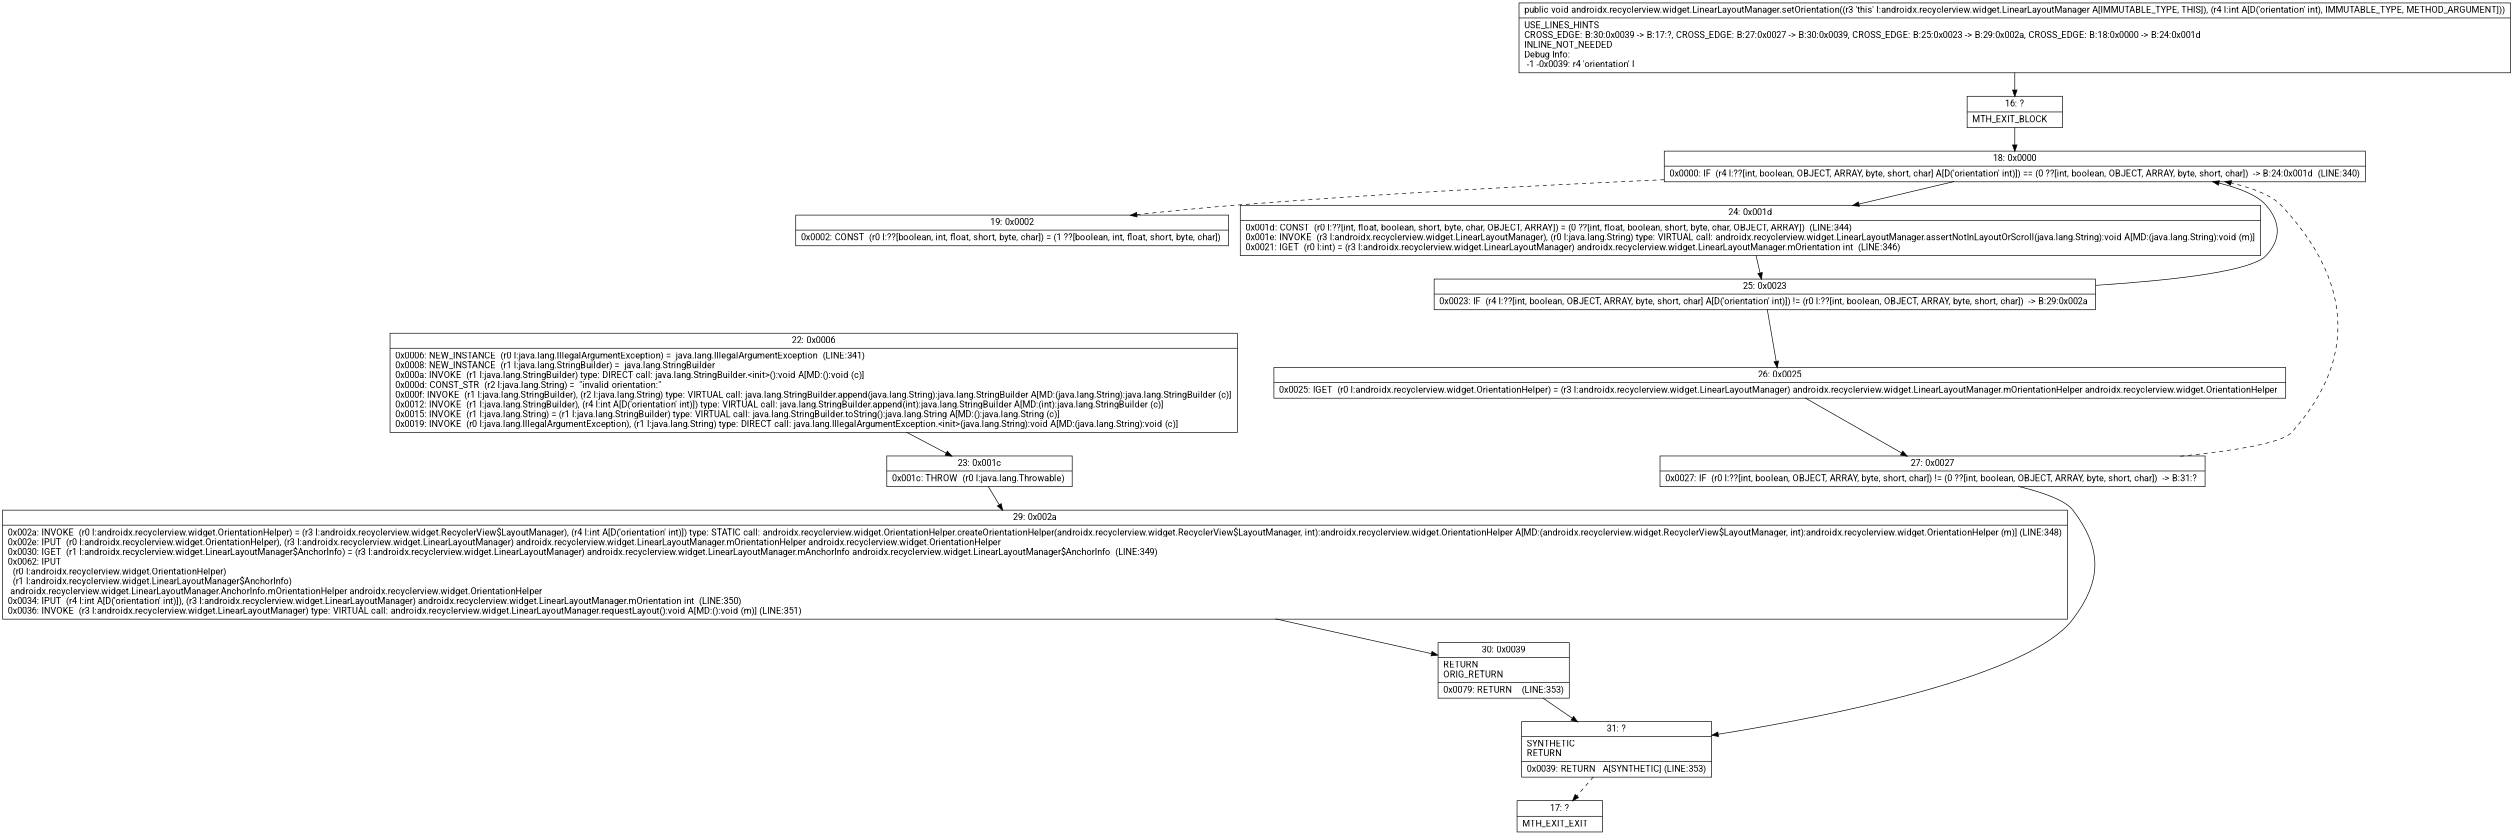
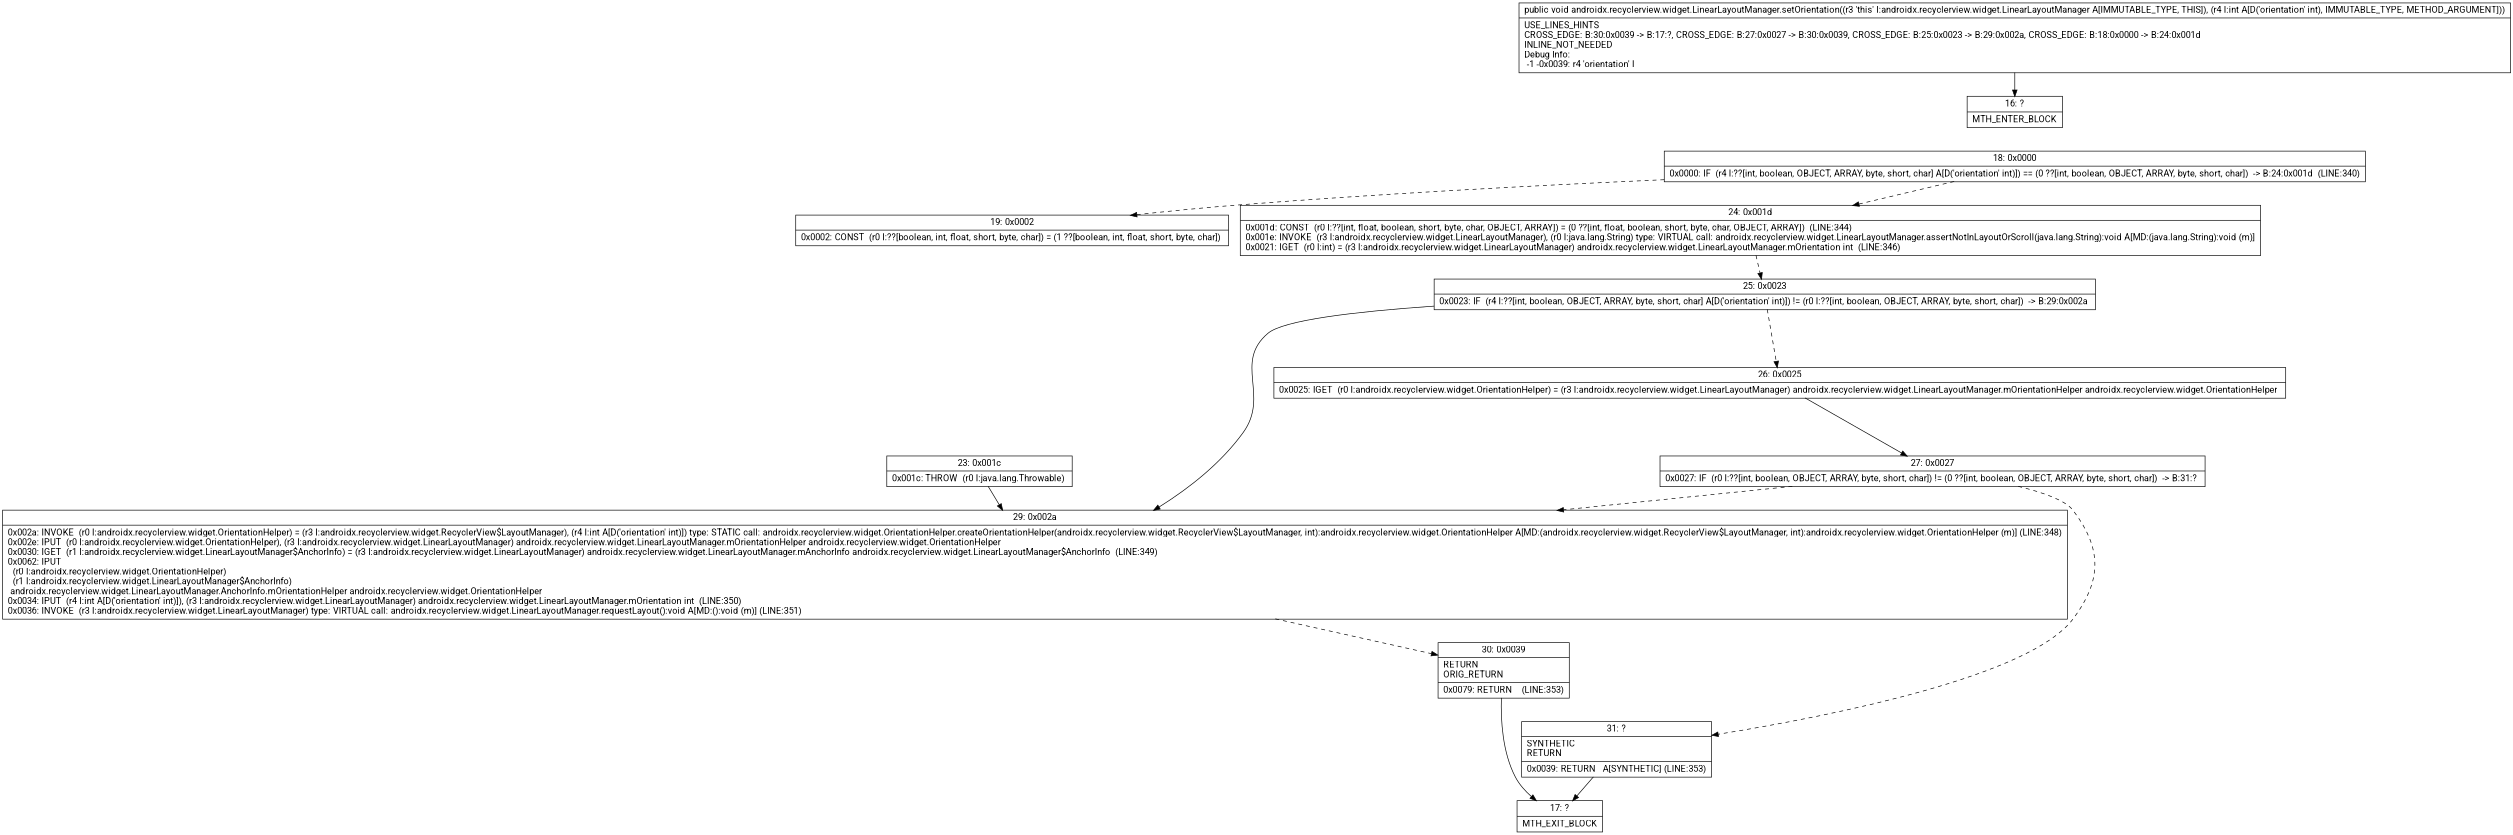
(2010, 119) -> (2015, 119)
(2015, 136) -> none
(1907, 193) -> (1907, 193)
(1758, 264) -> (1758, 264)
(2236, 268) -> (1254, 354)
(1772, 335) -> (1772, 335)
(2336, 347) -> (1678, 498)
(814, 383) -> none
(1353, 636) -> (1353, 636)
(1989, 669) -> (1989, 669)
(1557, 708) -> (1506, 751)
(1585, 786) -> (1585, 786)
(1555, 824) -> (1560, 824)
